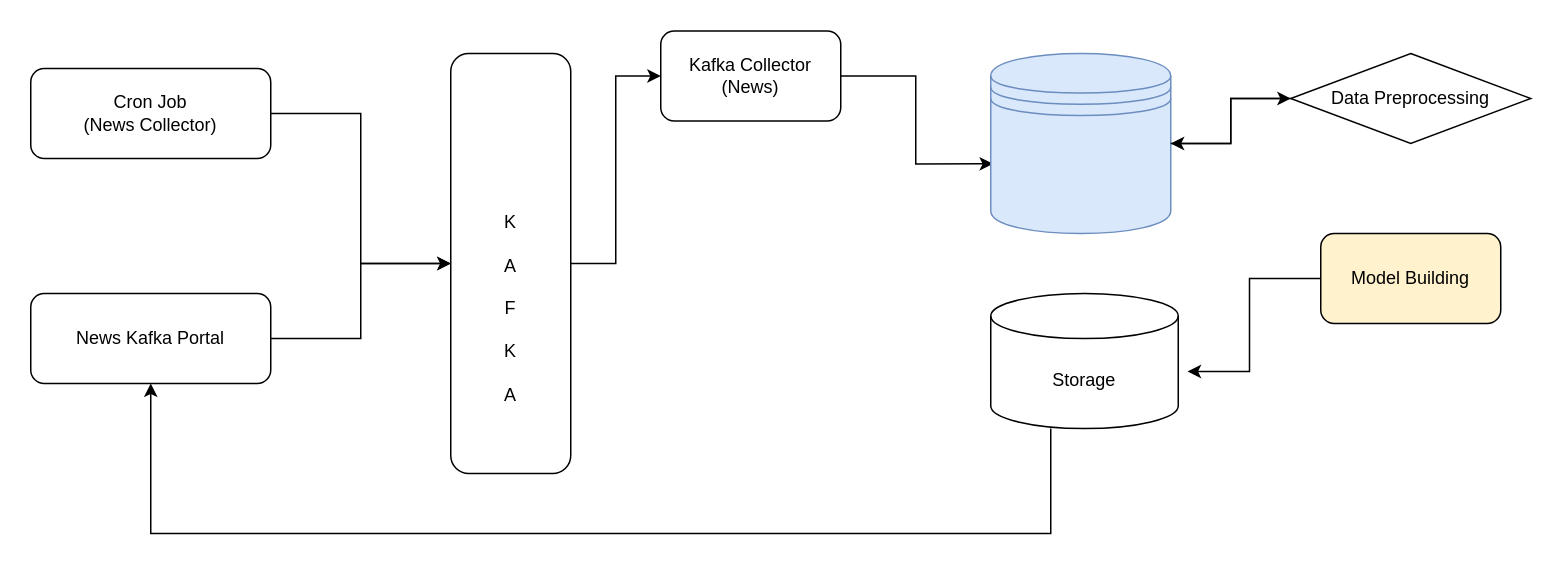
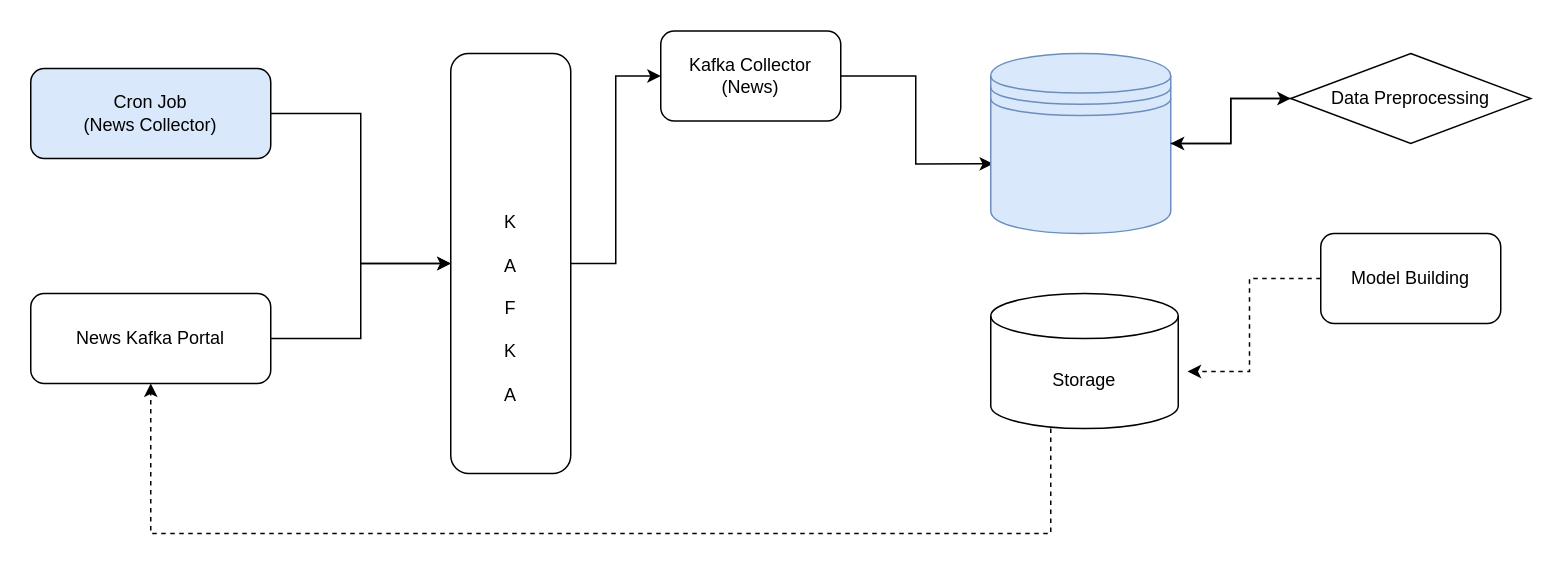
(151, 113) -> (151, 113)
(1411, 278) -> (1411, 278)
(1250, 316) -> (1250, 316)
(583, 533) -> (583, 533)
